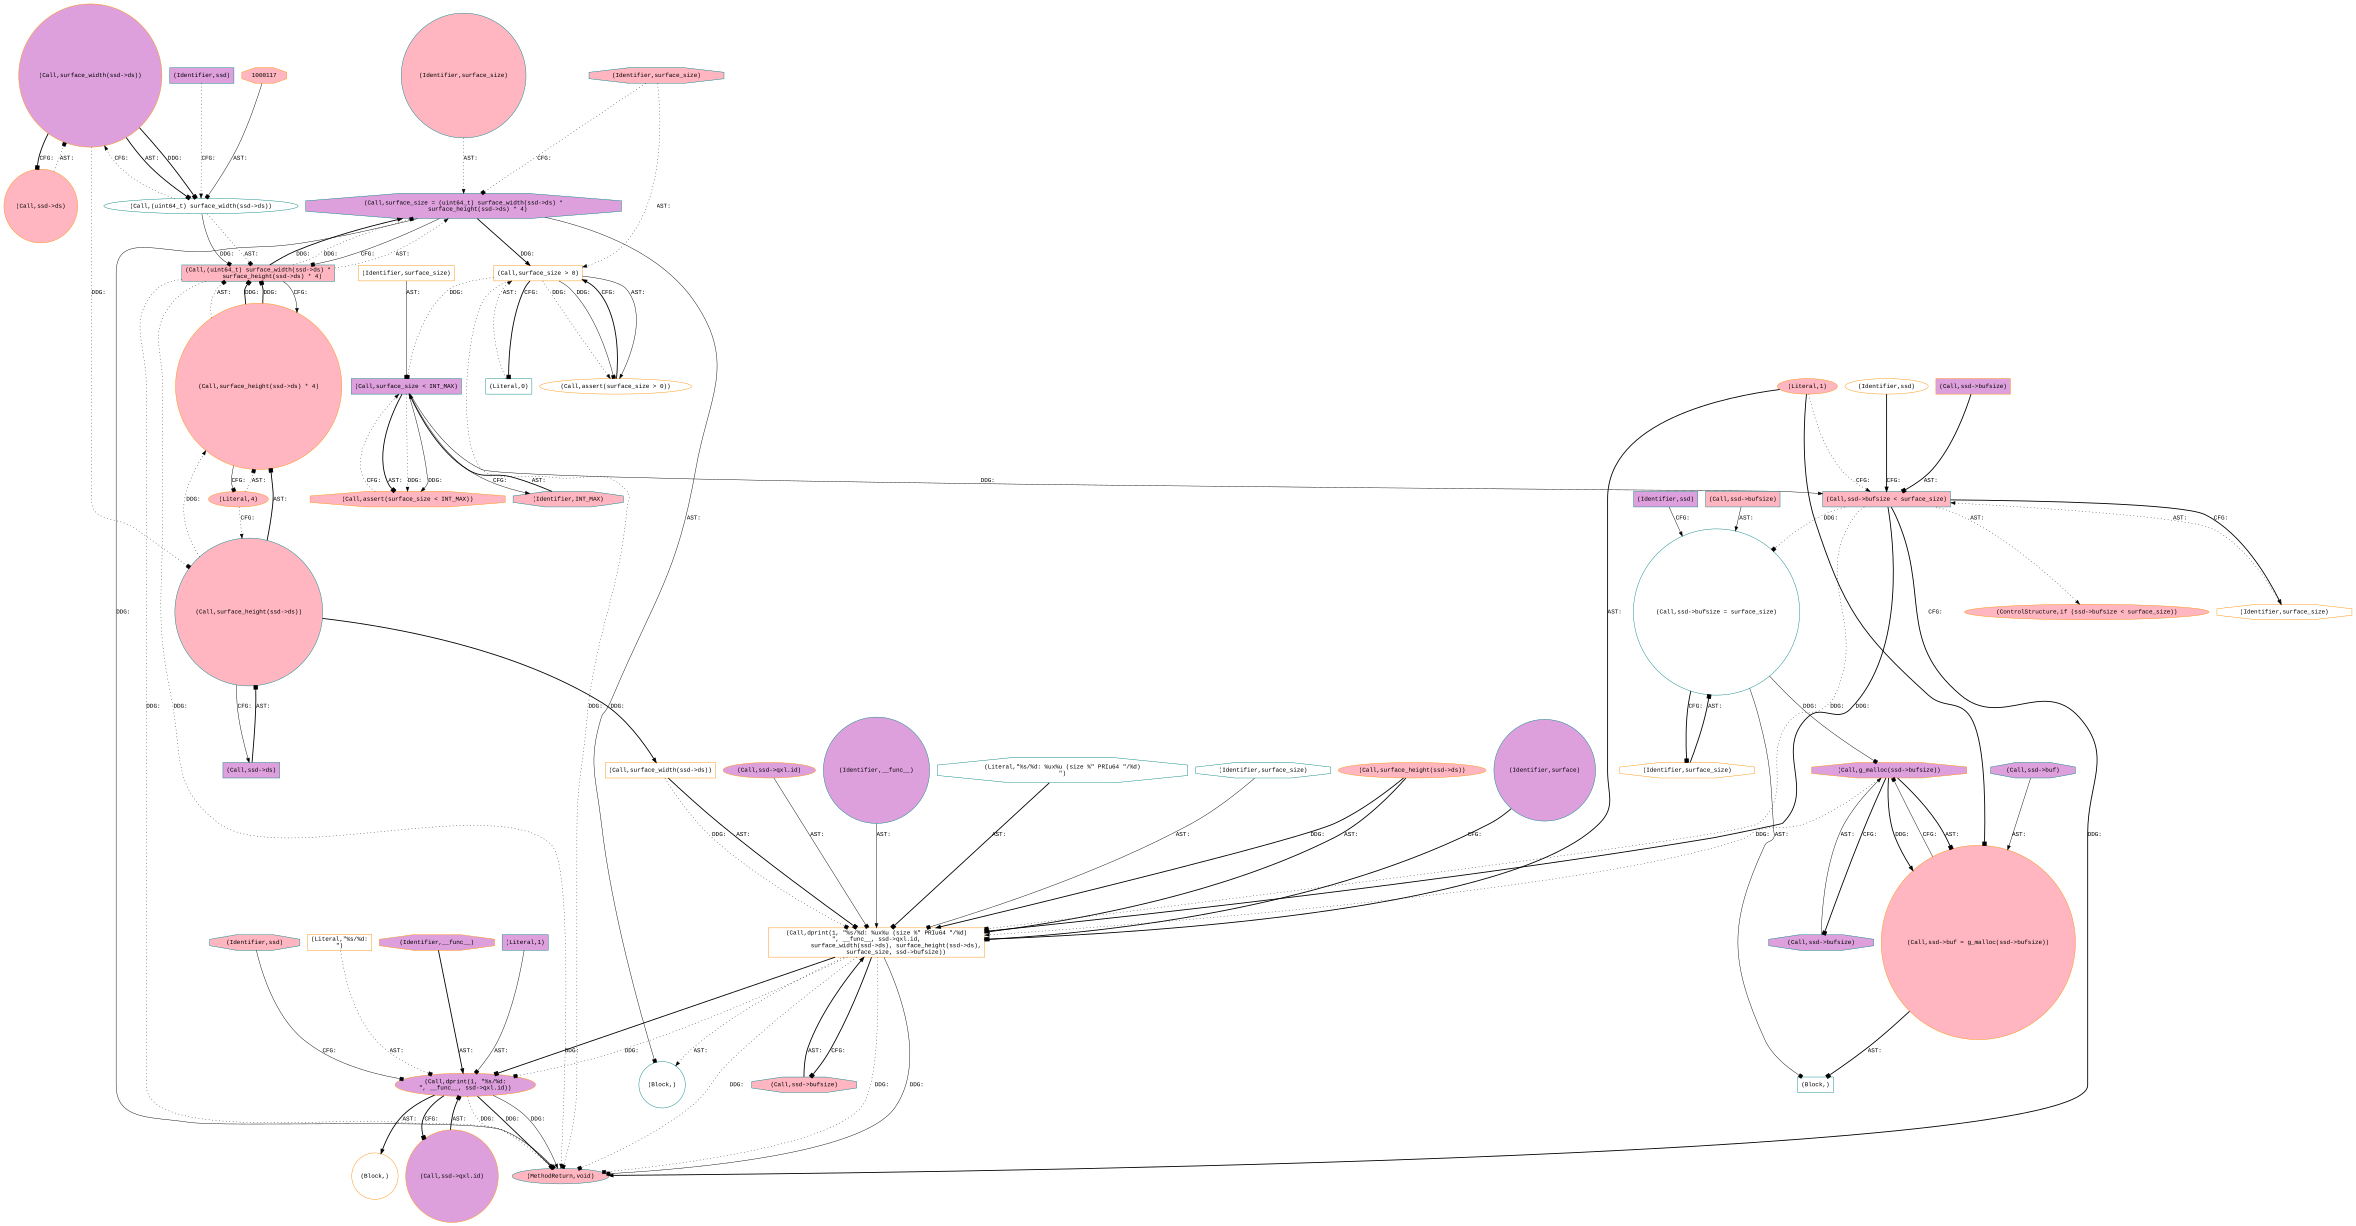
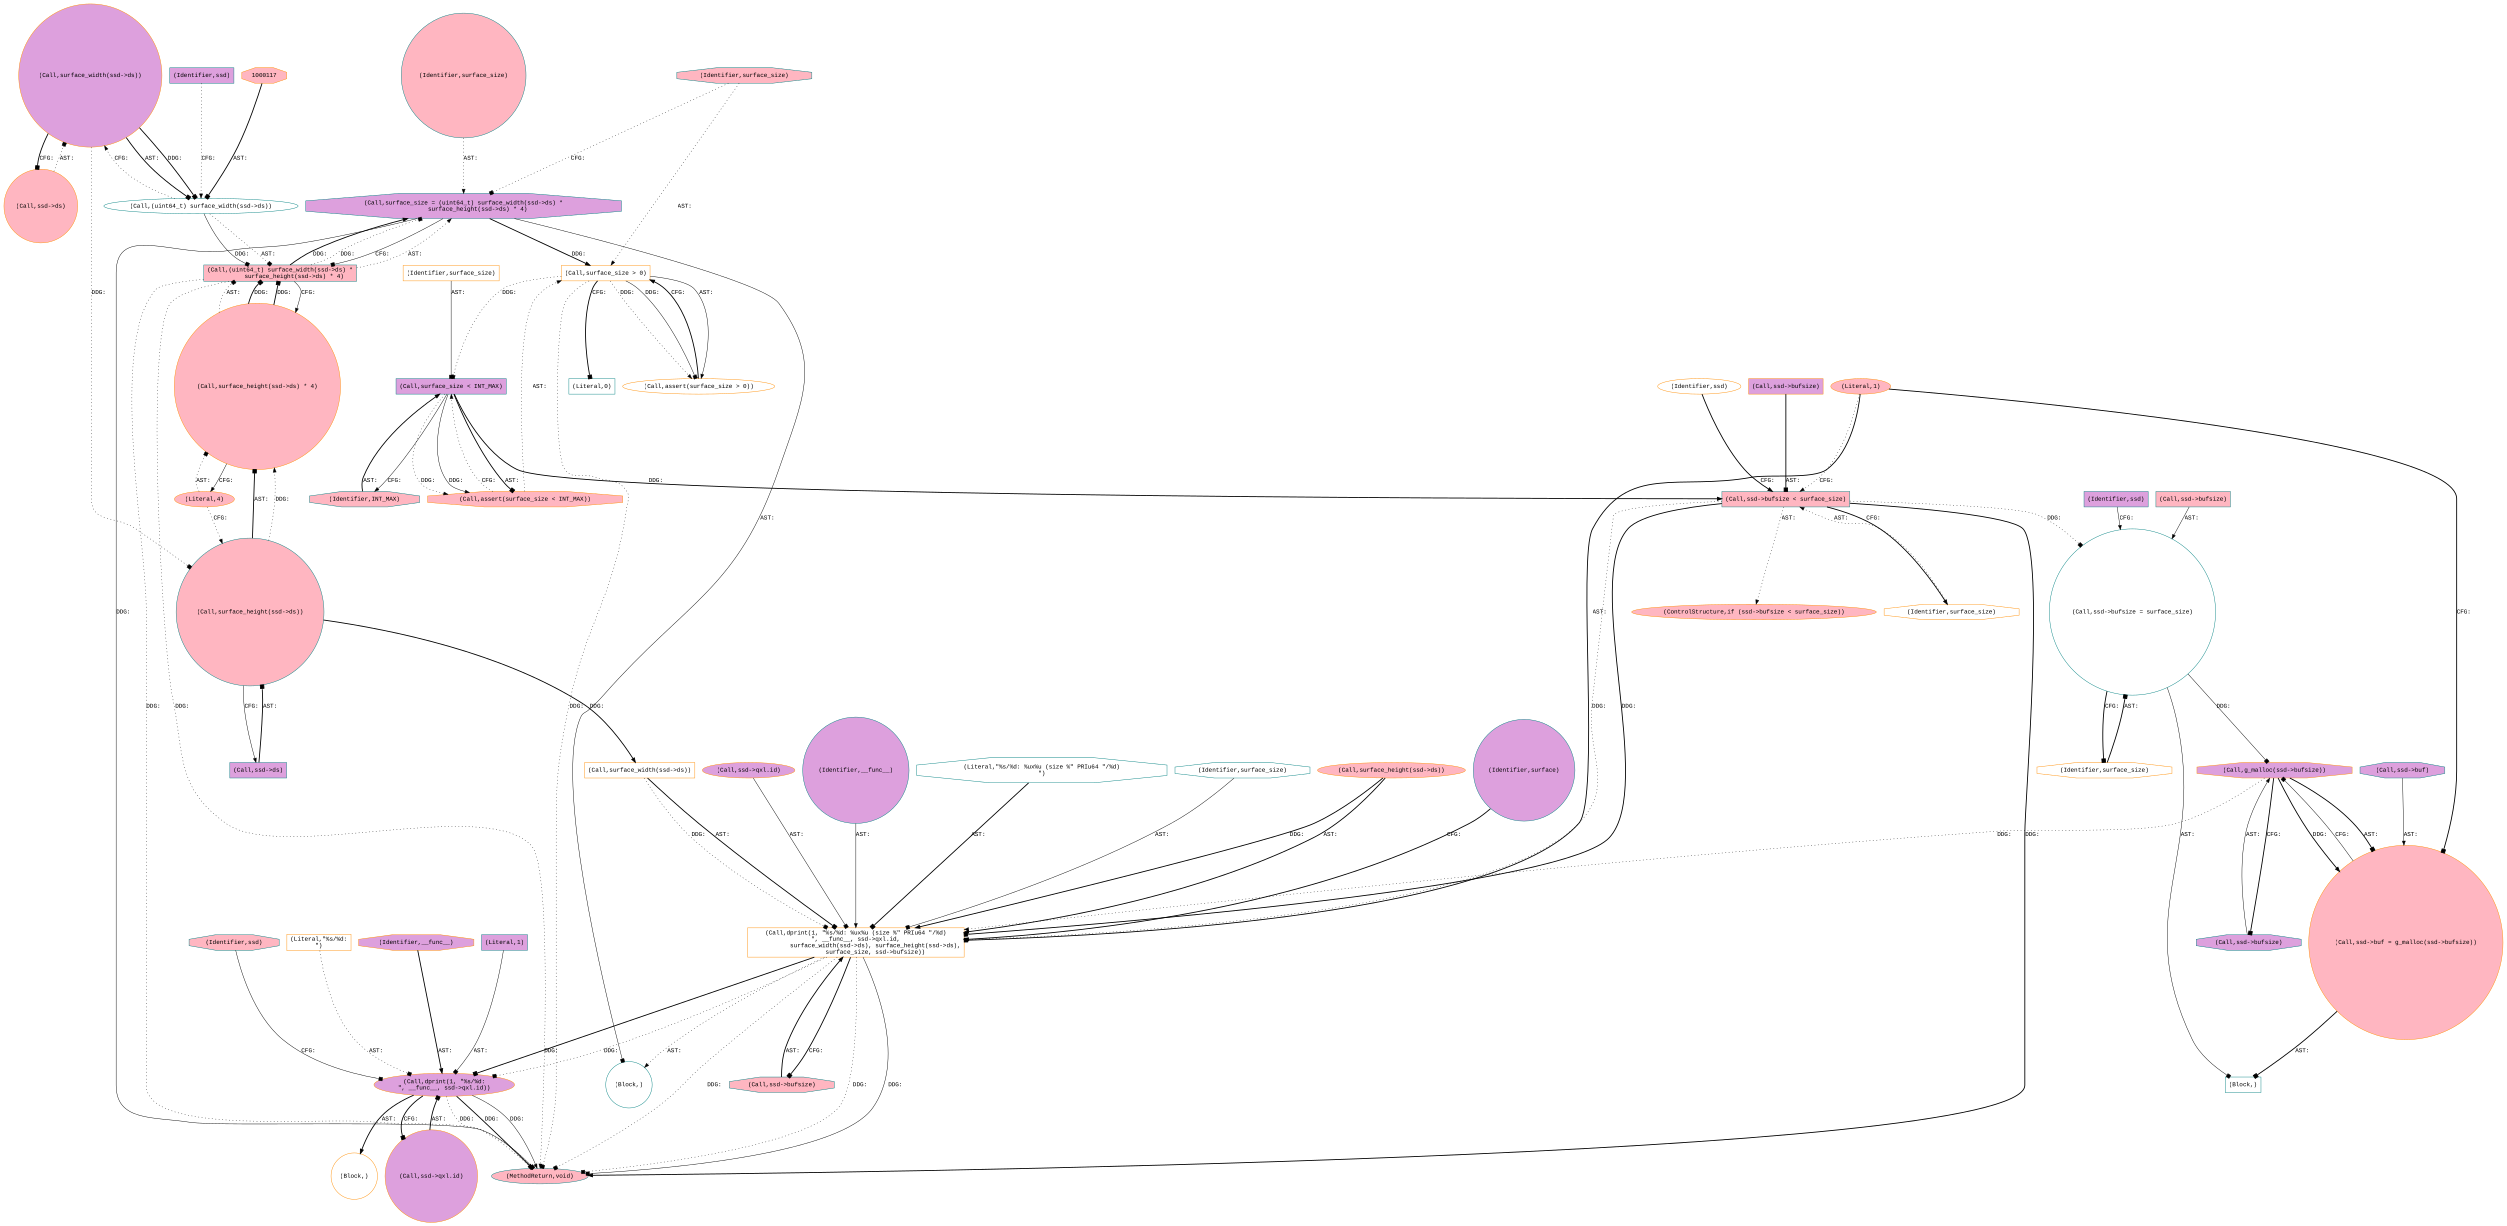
(240, 141) -> (240, 141)
(494, 330) -> (522, 380)
(232, 477) -> (220, 476)
(1097, 485) -> (1067, 494)
